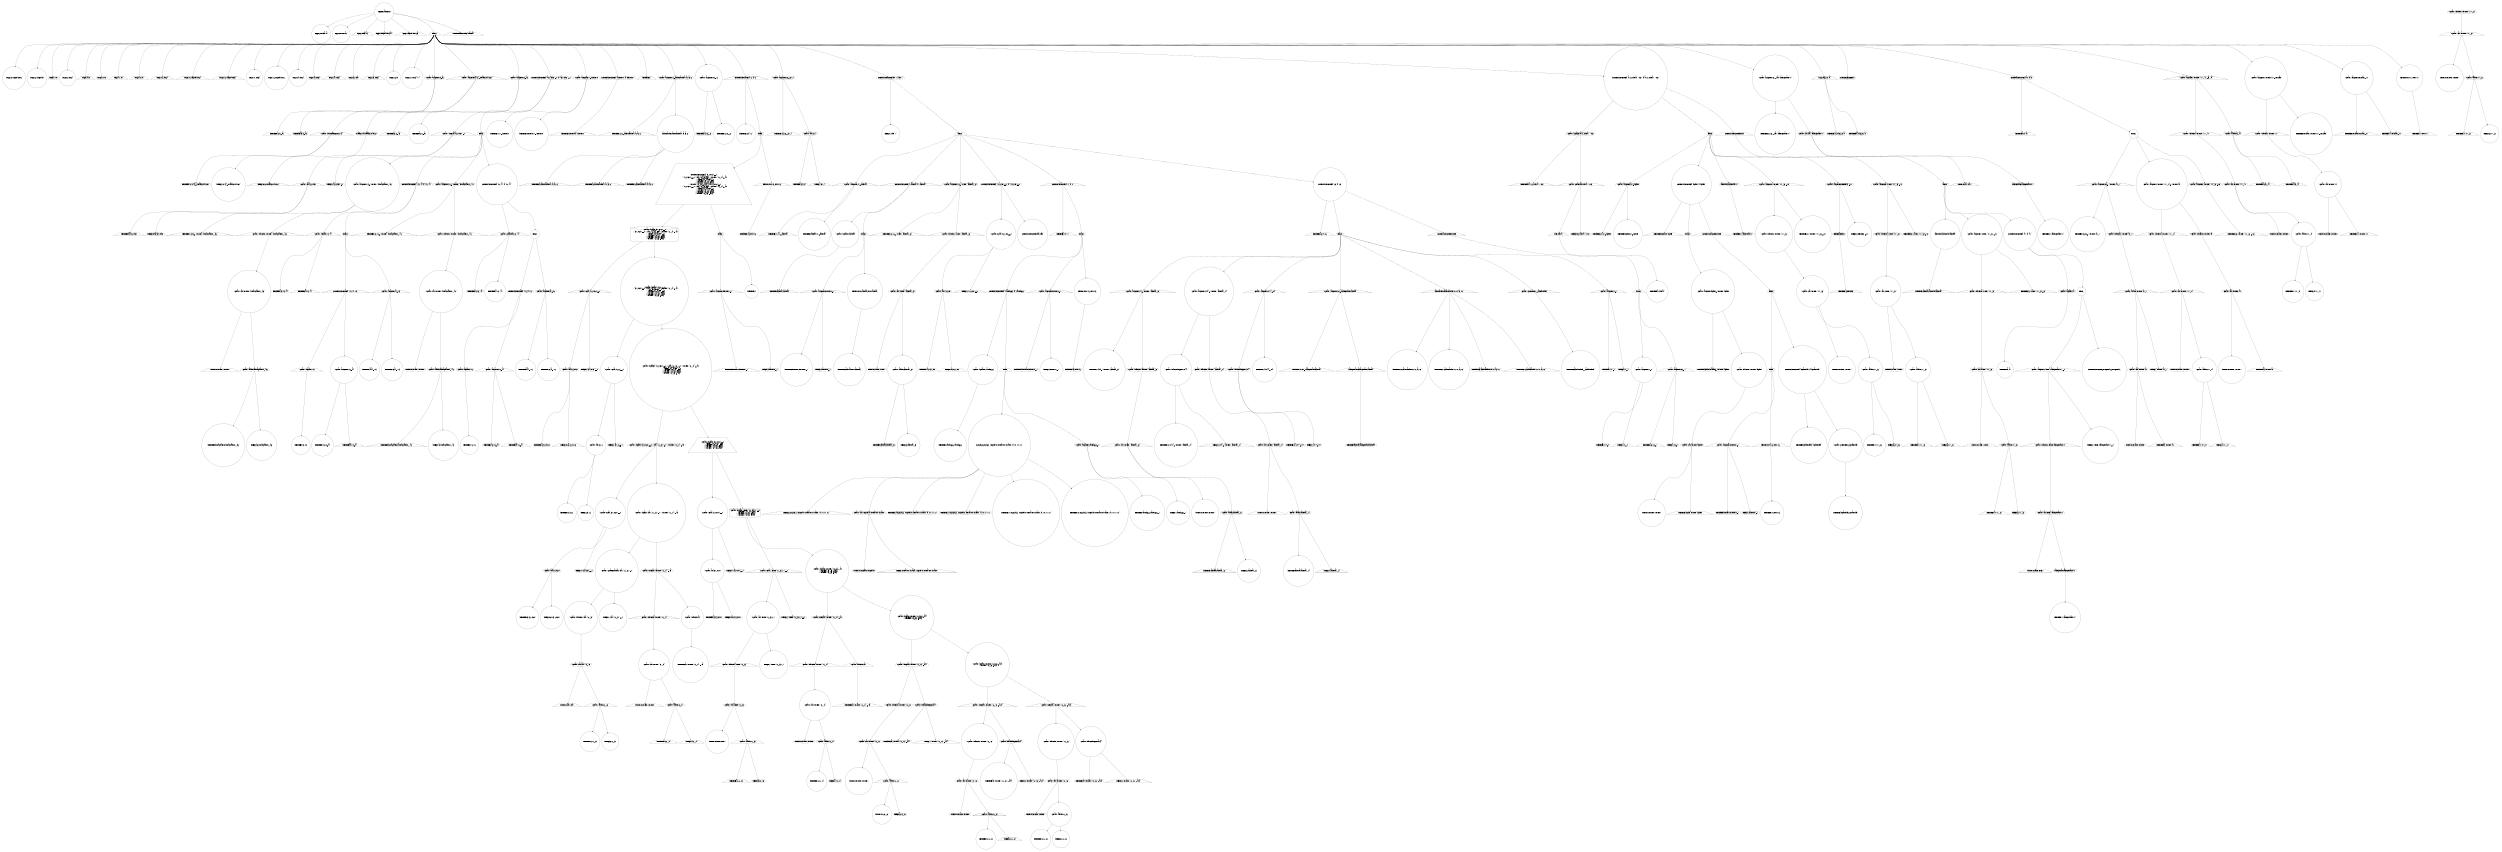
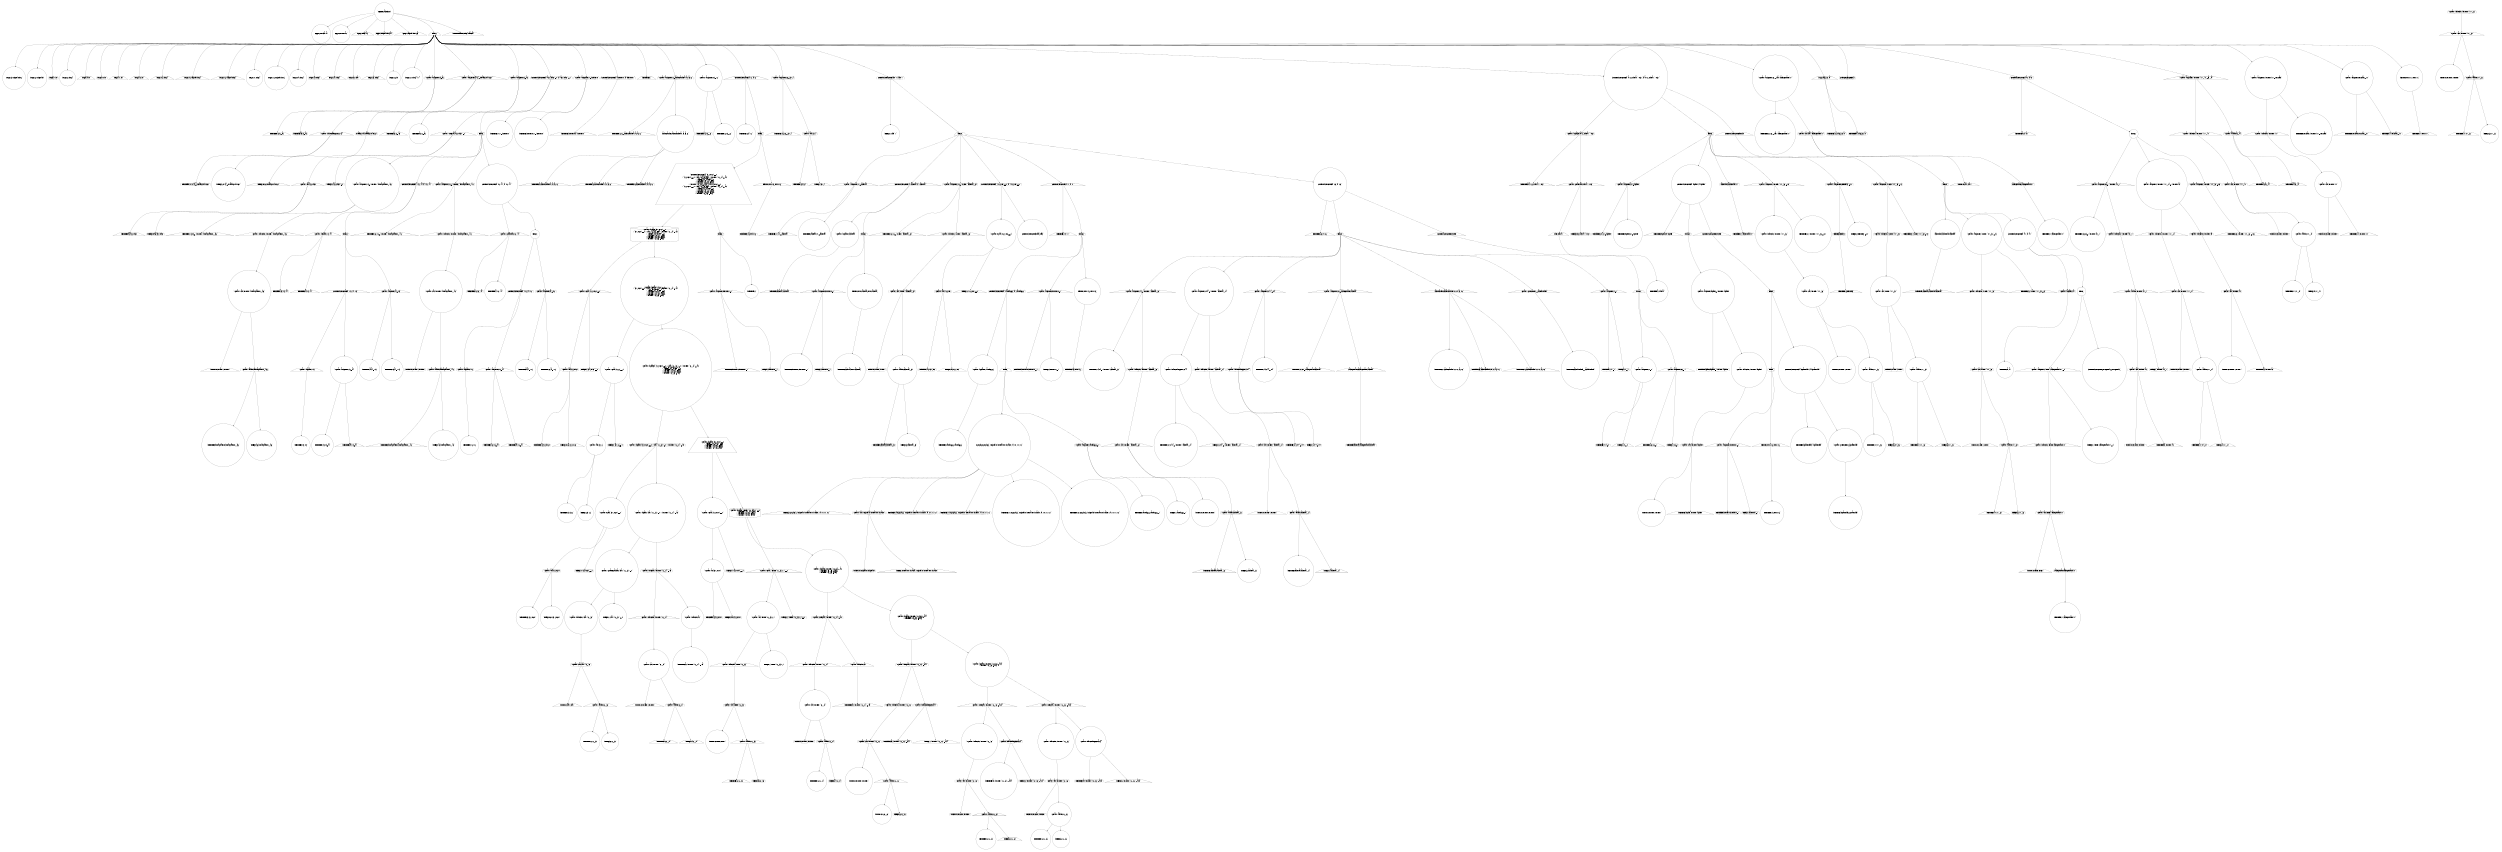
(1407, 370) -> none
(1713, 370) -> (1713, 370)
